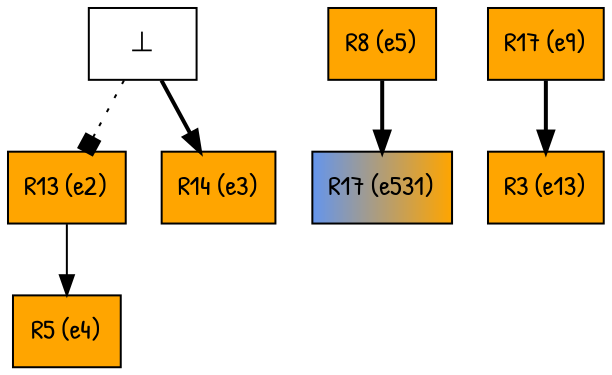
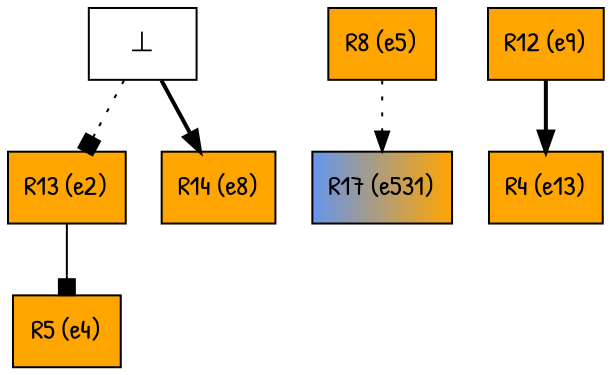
(546, 44) -> (546, 44)
(382, 106) -> (382, 106)
(219, 188) -> (219, 188)
(546, 188) -> (546, 188)
(67, 250) -> (67, 250)
